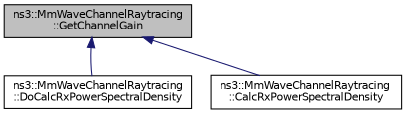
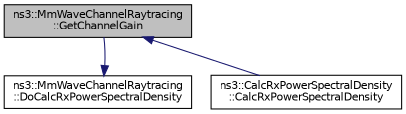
(91, 62) -> (105, 51)
(306, 92) -> (306, 92)
